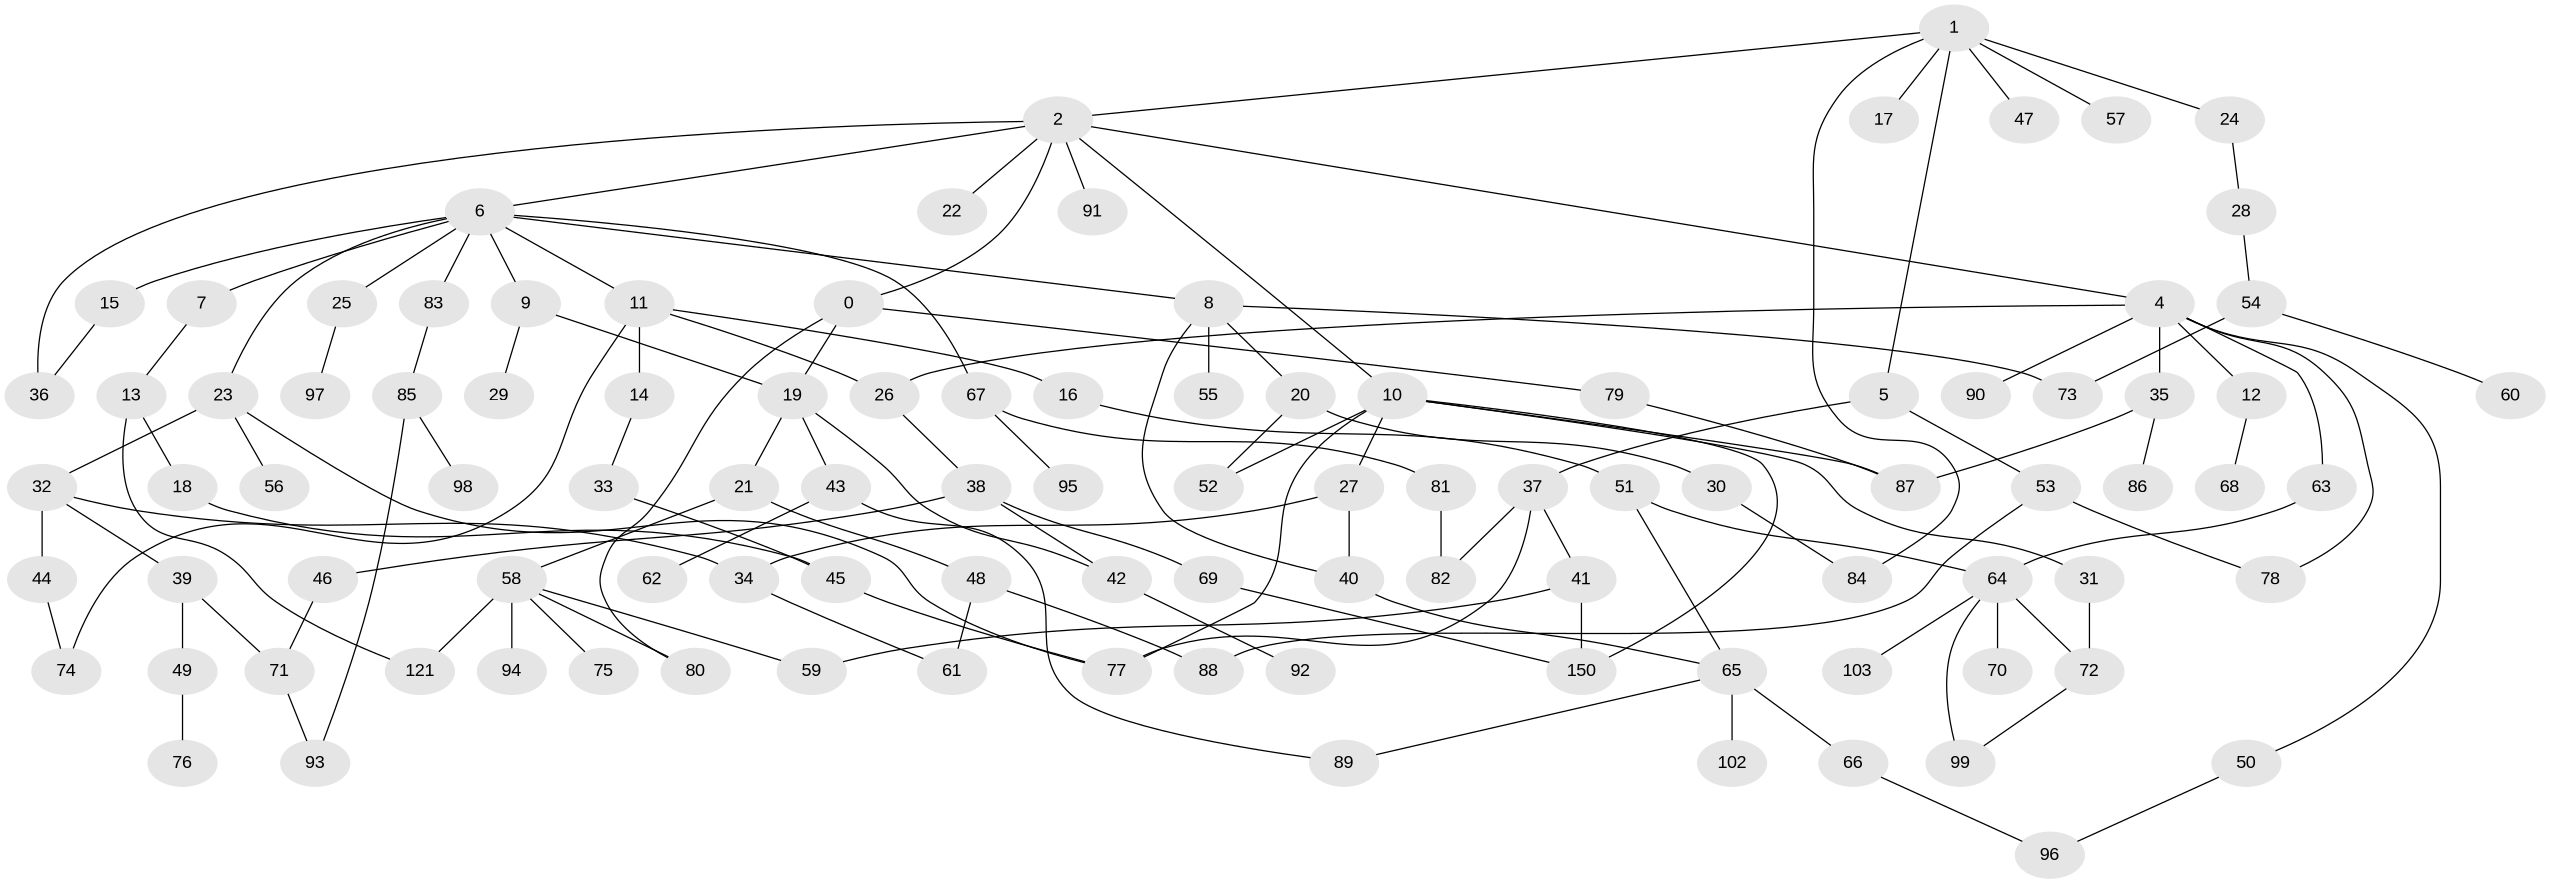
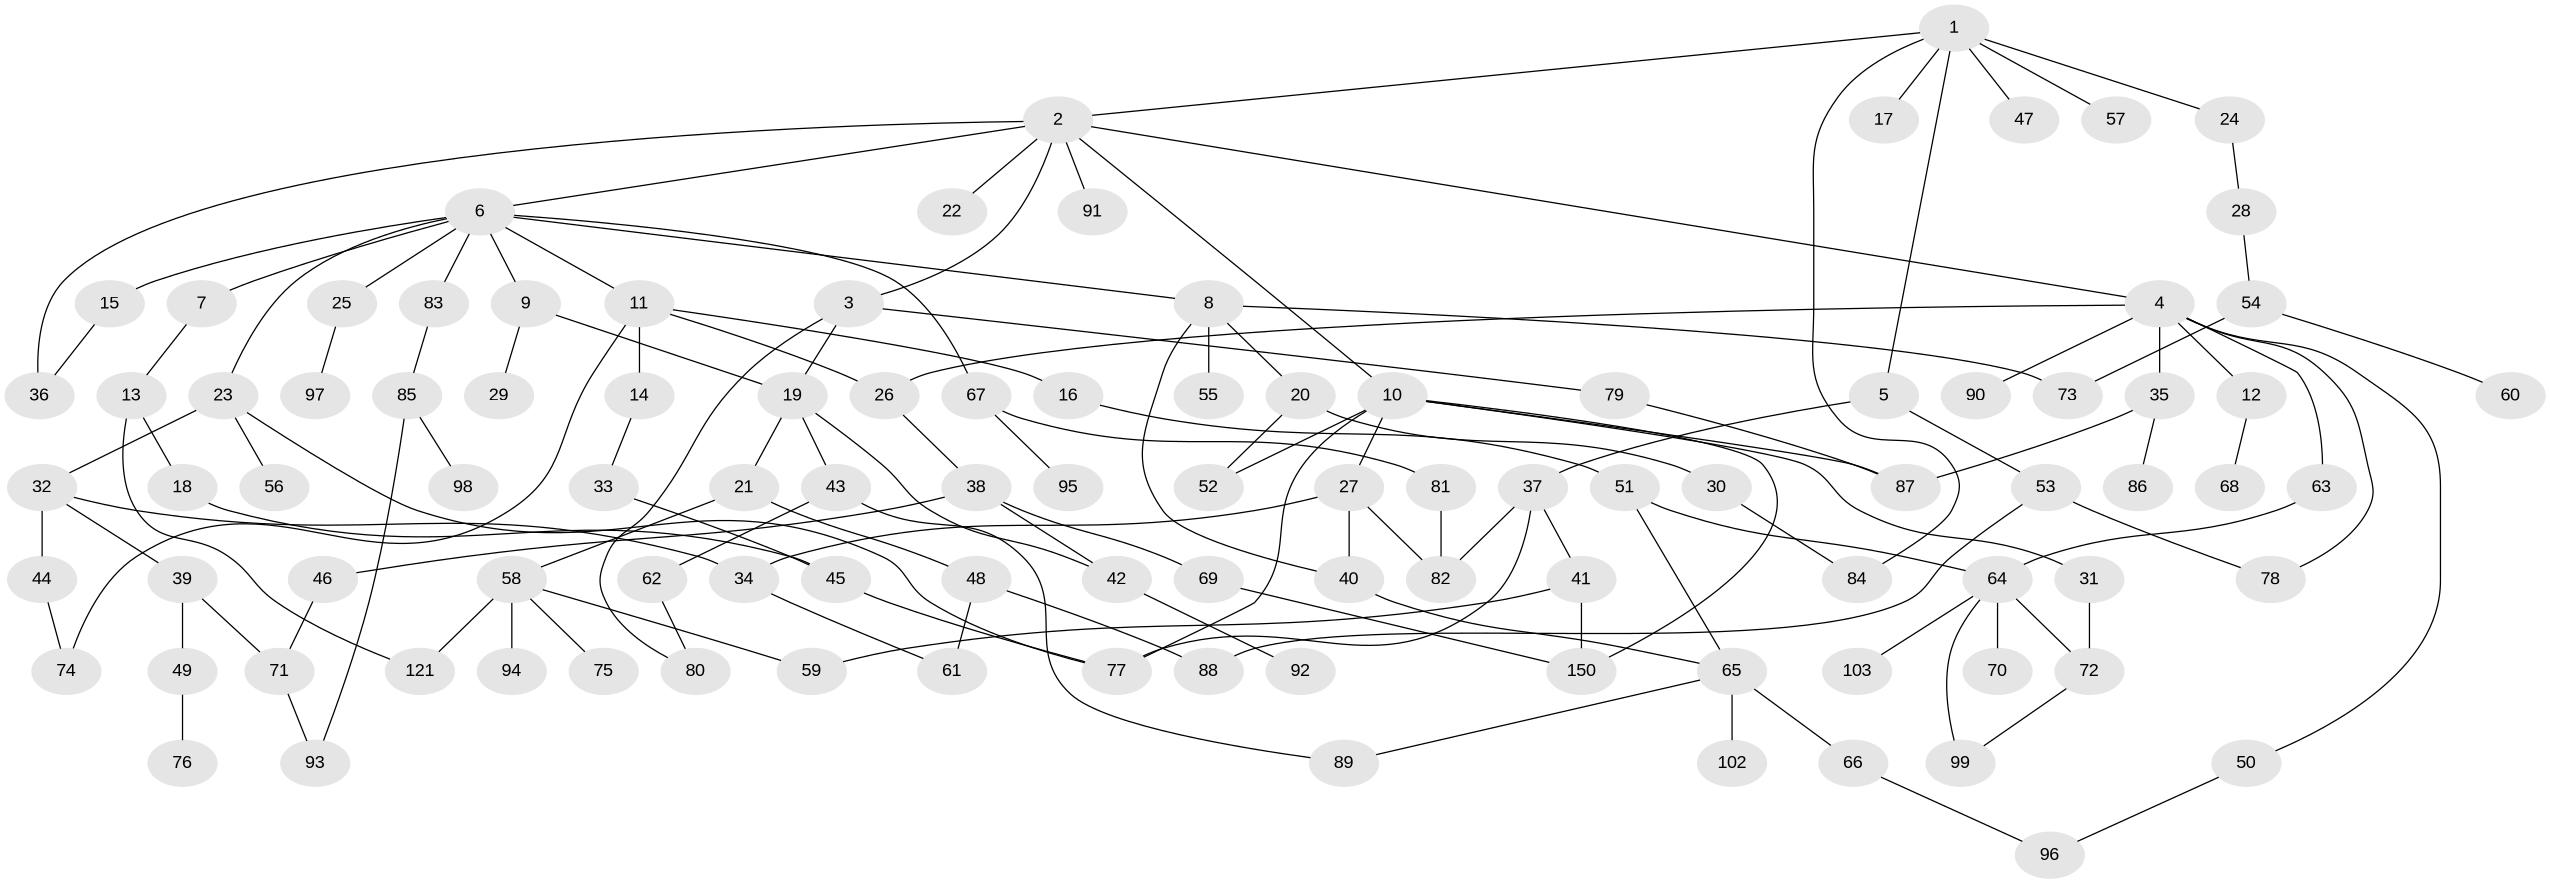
(849, 304) -> (849, 304)
none -> (1395, 533)
(604, 625) -> (671, 619)
